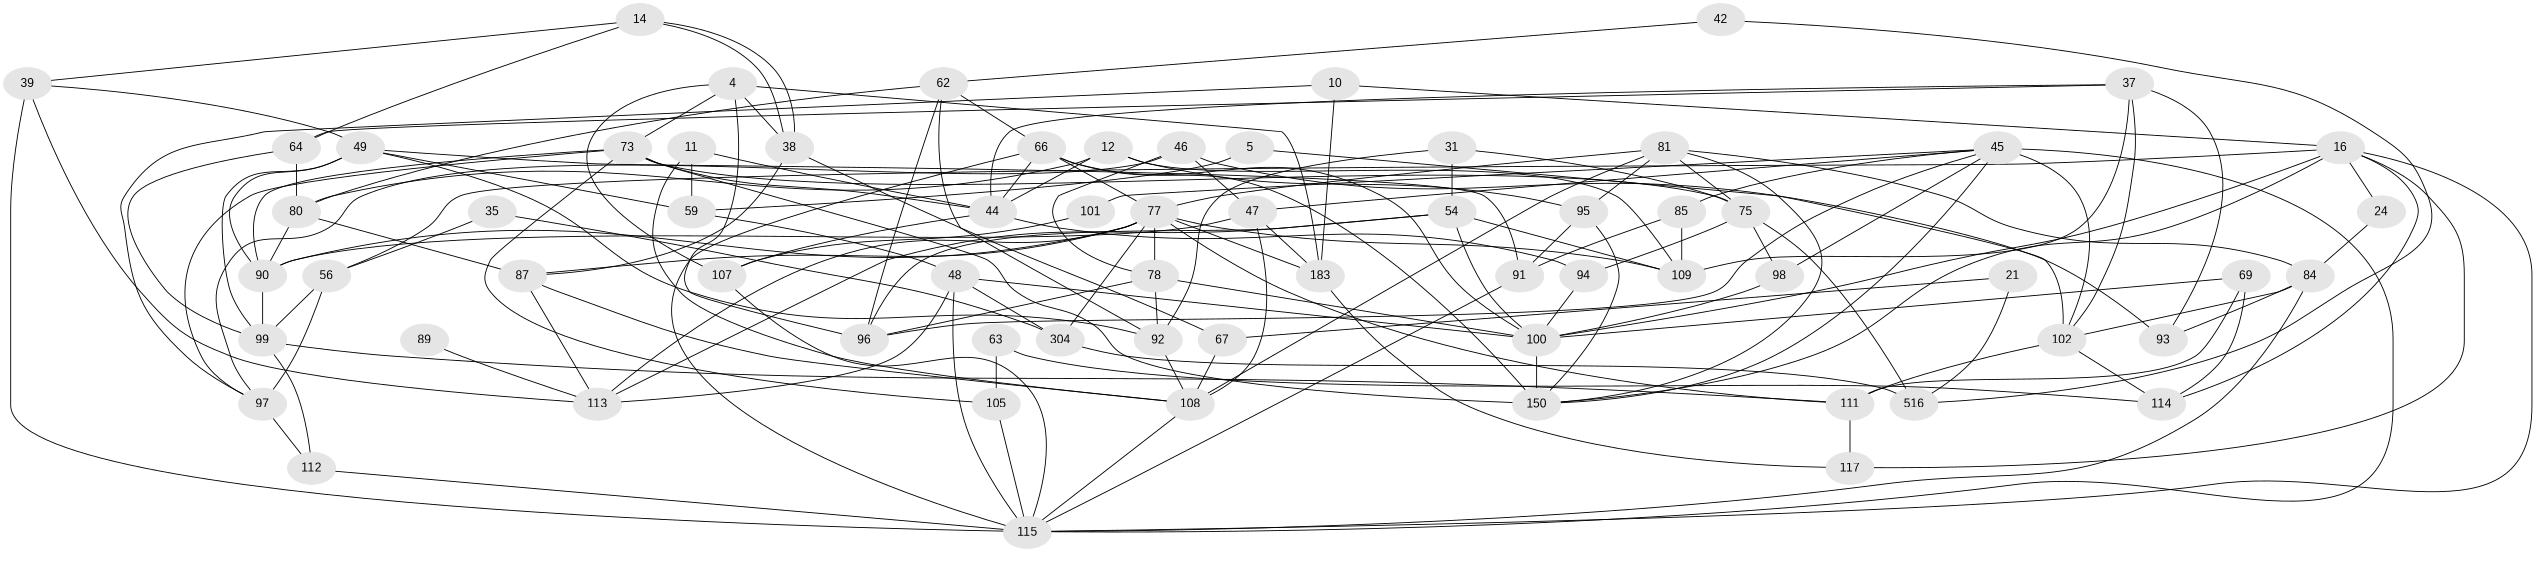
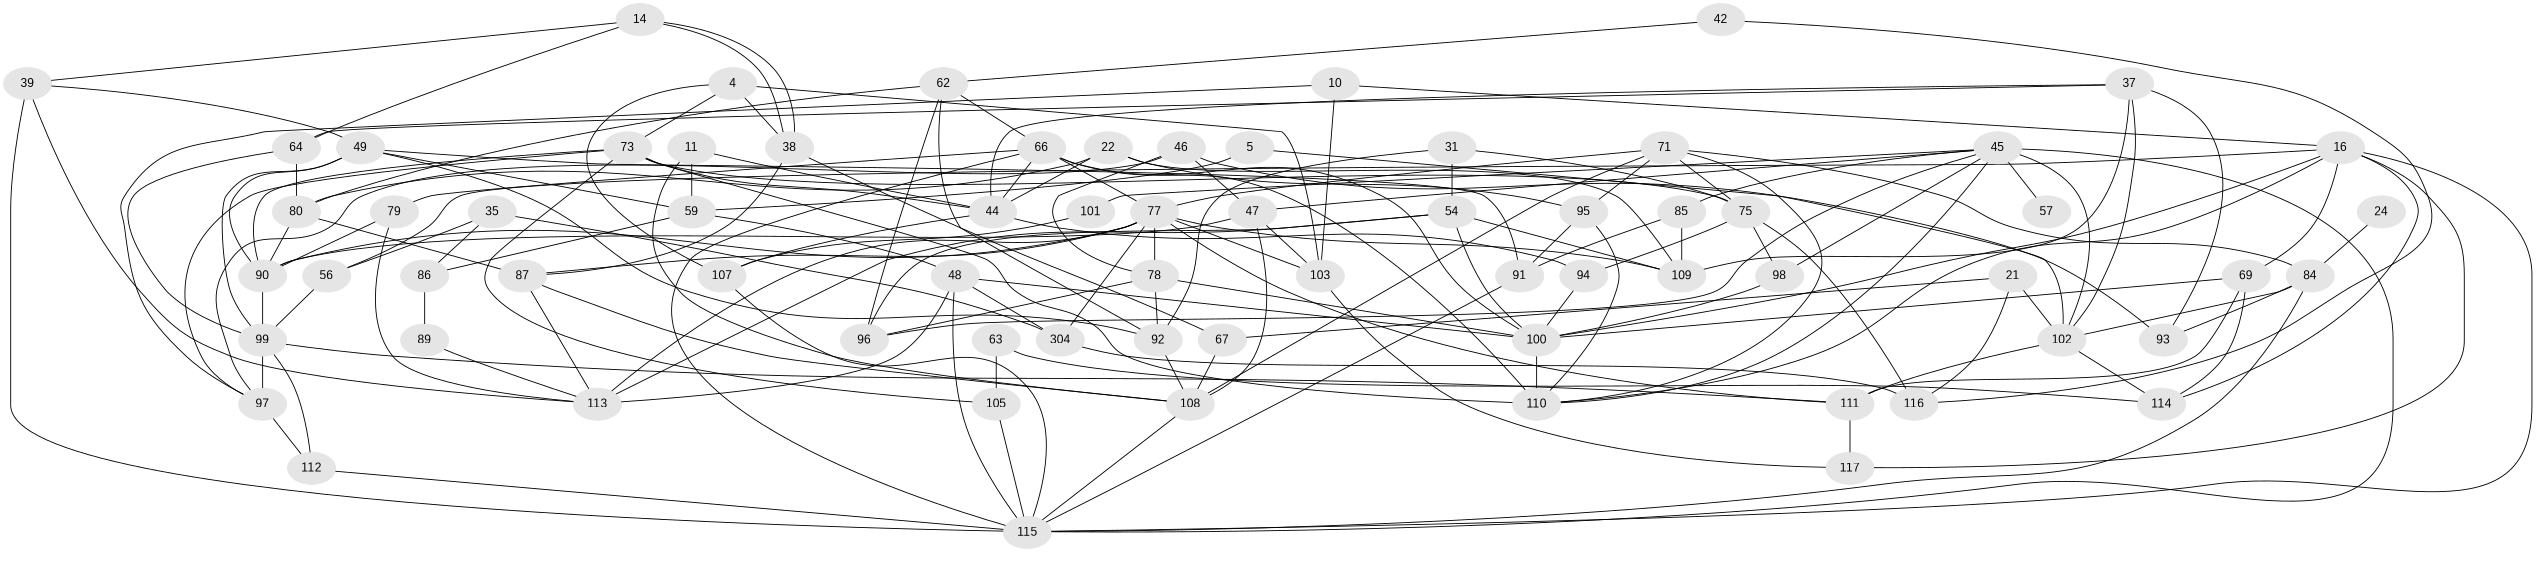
(1108, 148) -> (1108, 148)
(1665, 148) -> (1665, 148)
(2361, 180) -> (2314, 224)
(733, 201) -> none
none -> (394, 212)
none -> (2047, 212)
none -> (425, 276)
(1320, 276) -> (1320, 276)
none -> (2037, 308)
(303, 340) -> (263, 372)
(1537, 404) -> (1537, 404)
(1914, 404) -> (1914, 404)
